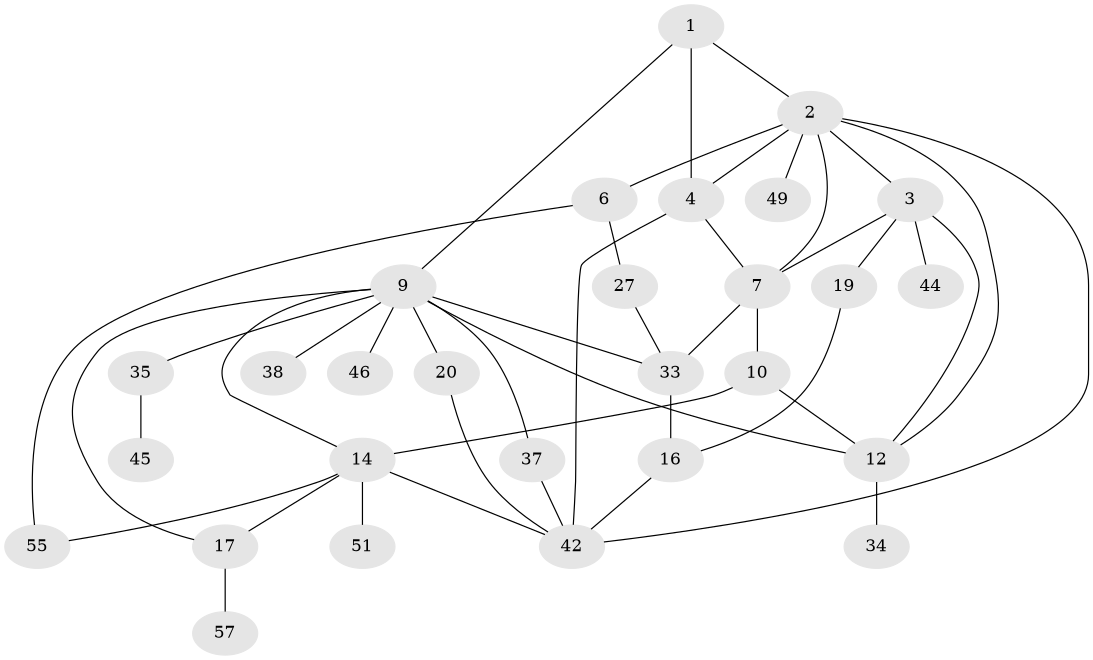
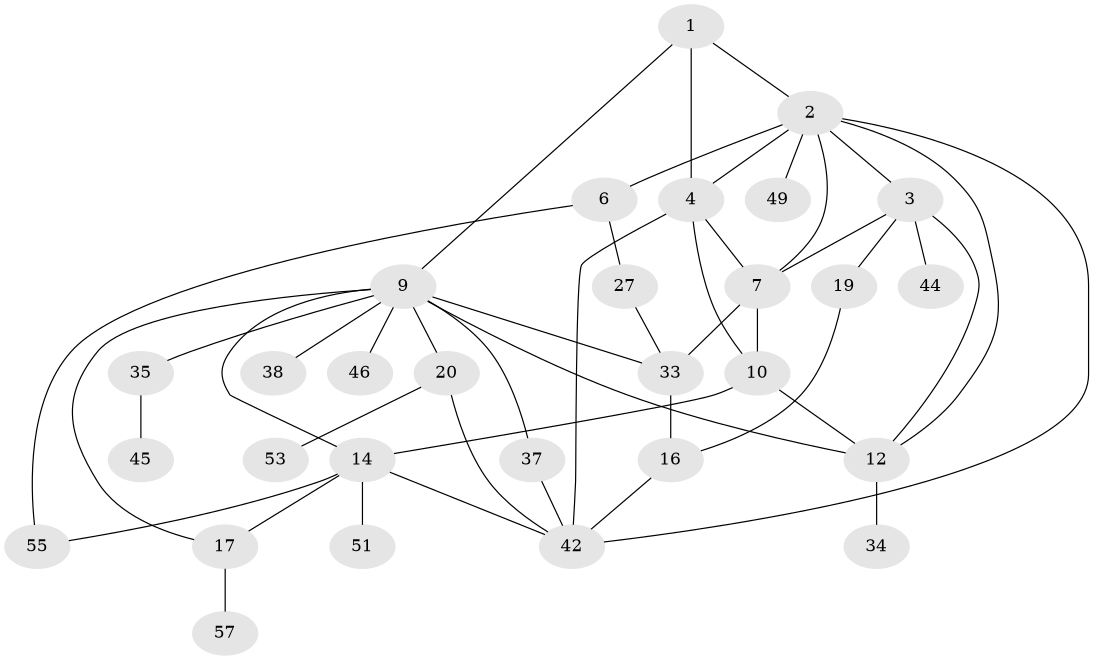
none -> (708, 291)
none -> (276, 460)
